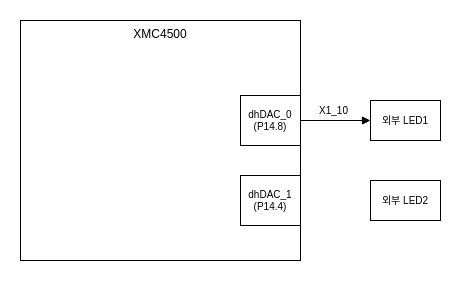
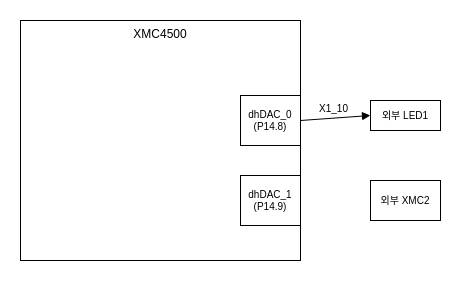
(406, 121) -> (406, 116)
(271, 201) -> (271, 201)
(406, 201) -> (406, 201)
